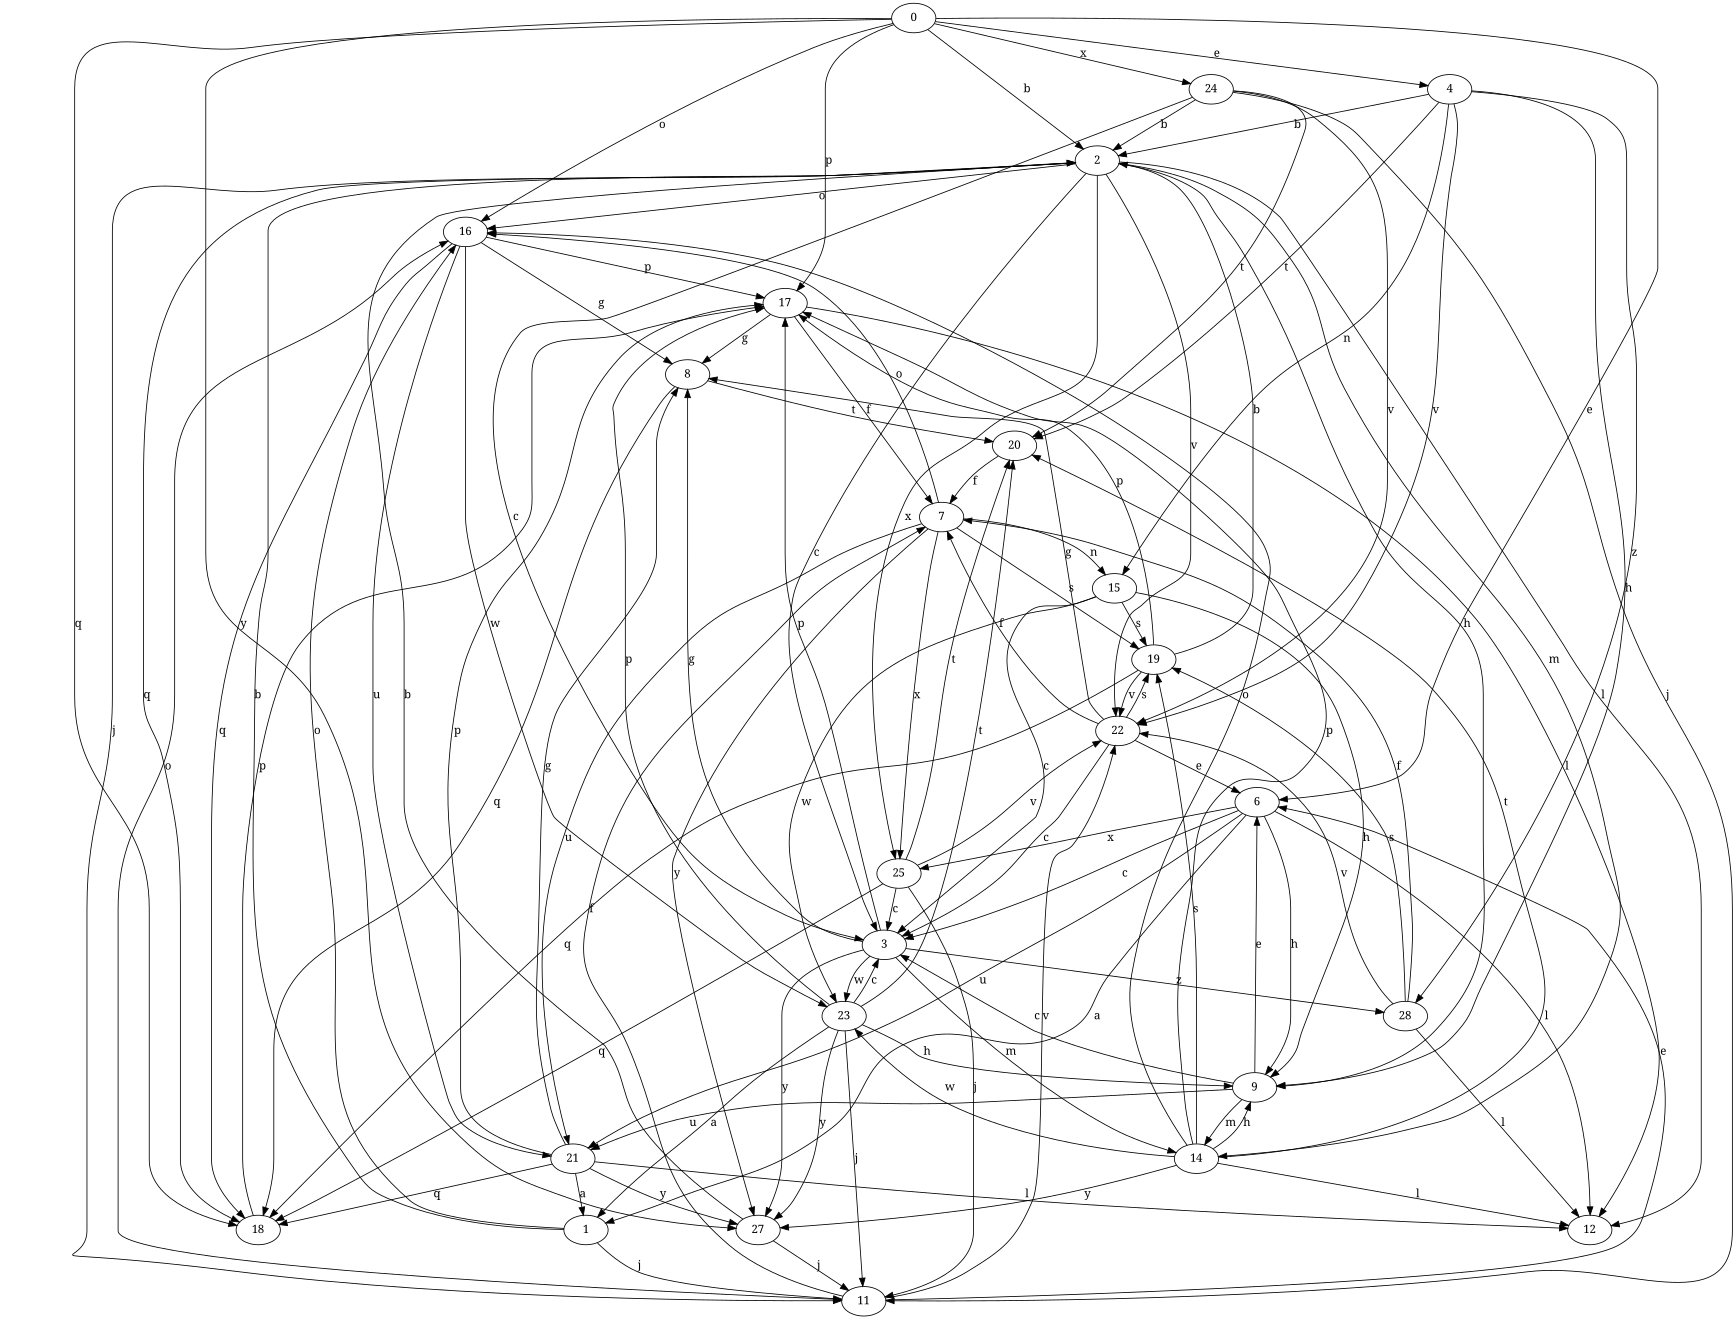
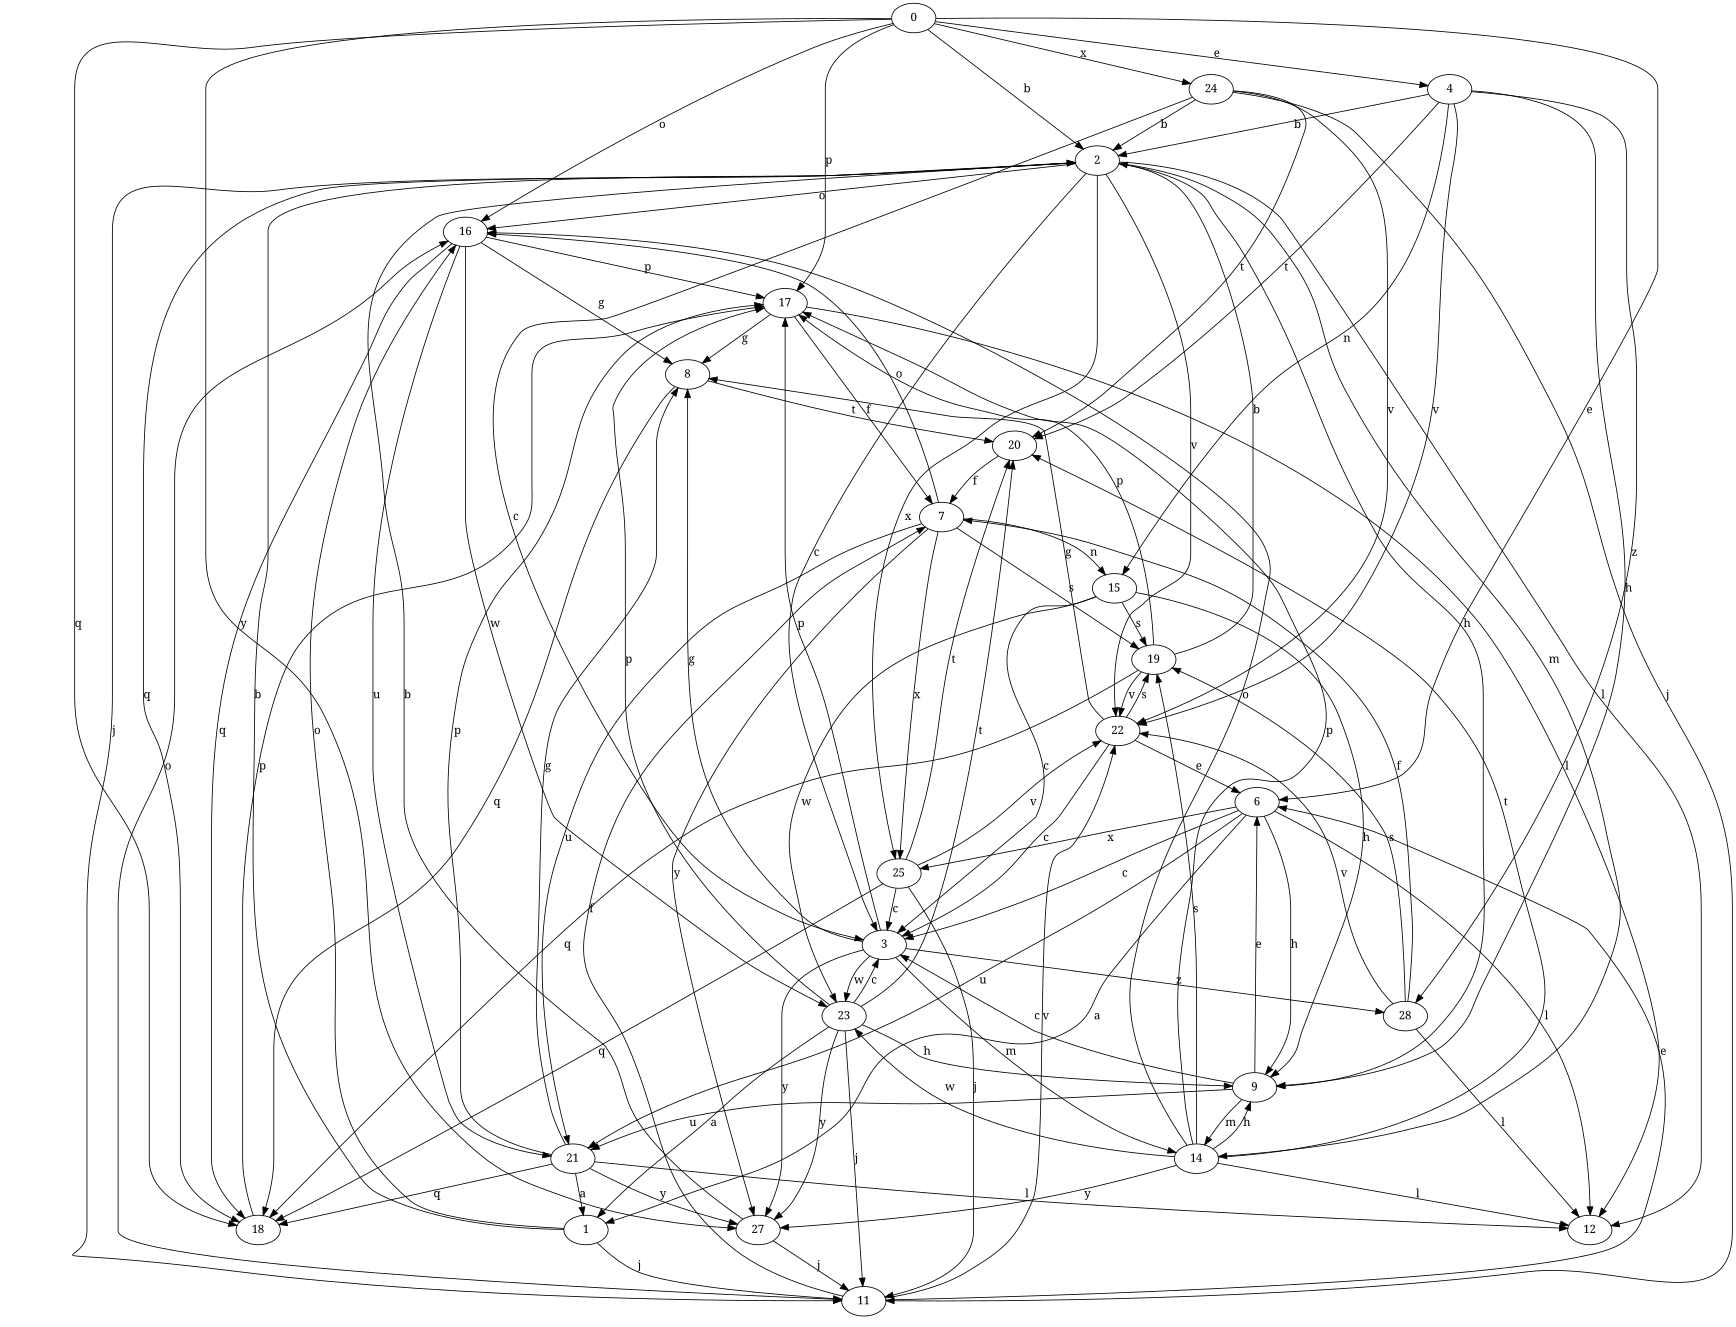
(1017, 654) -> none
